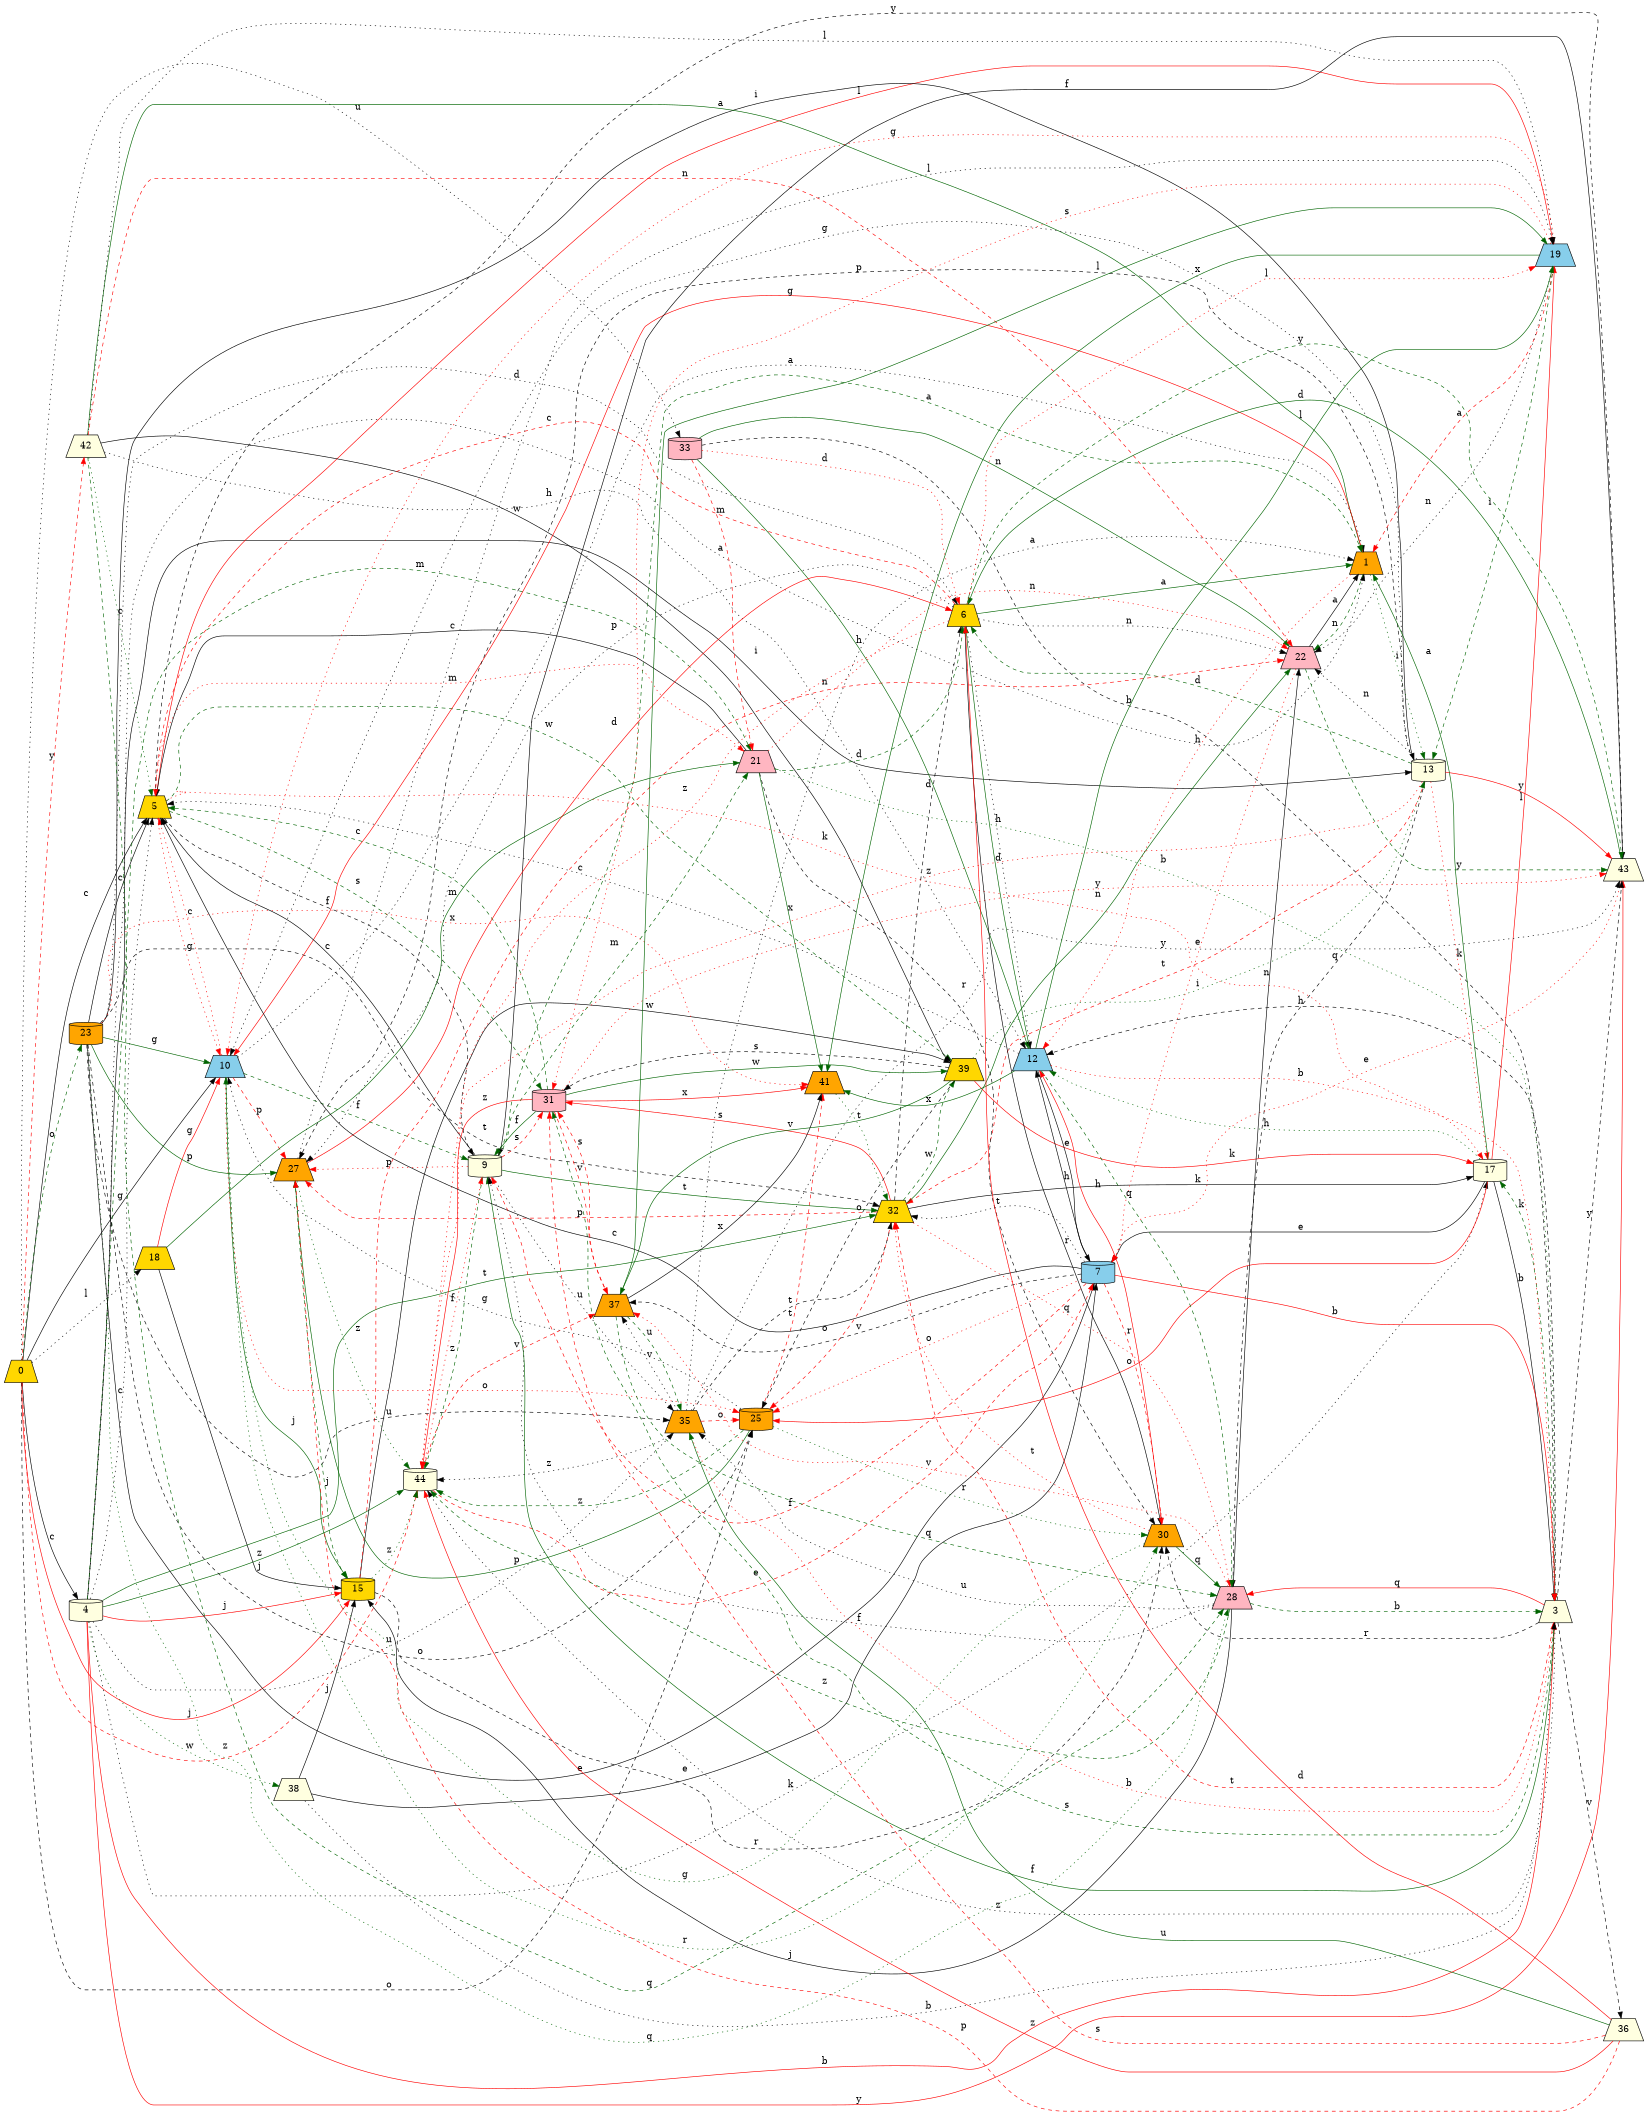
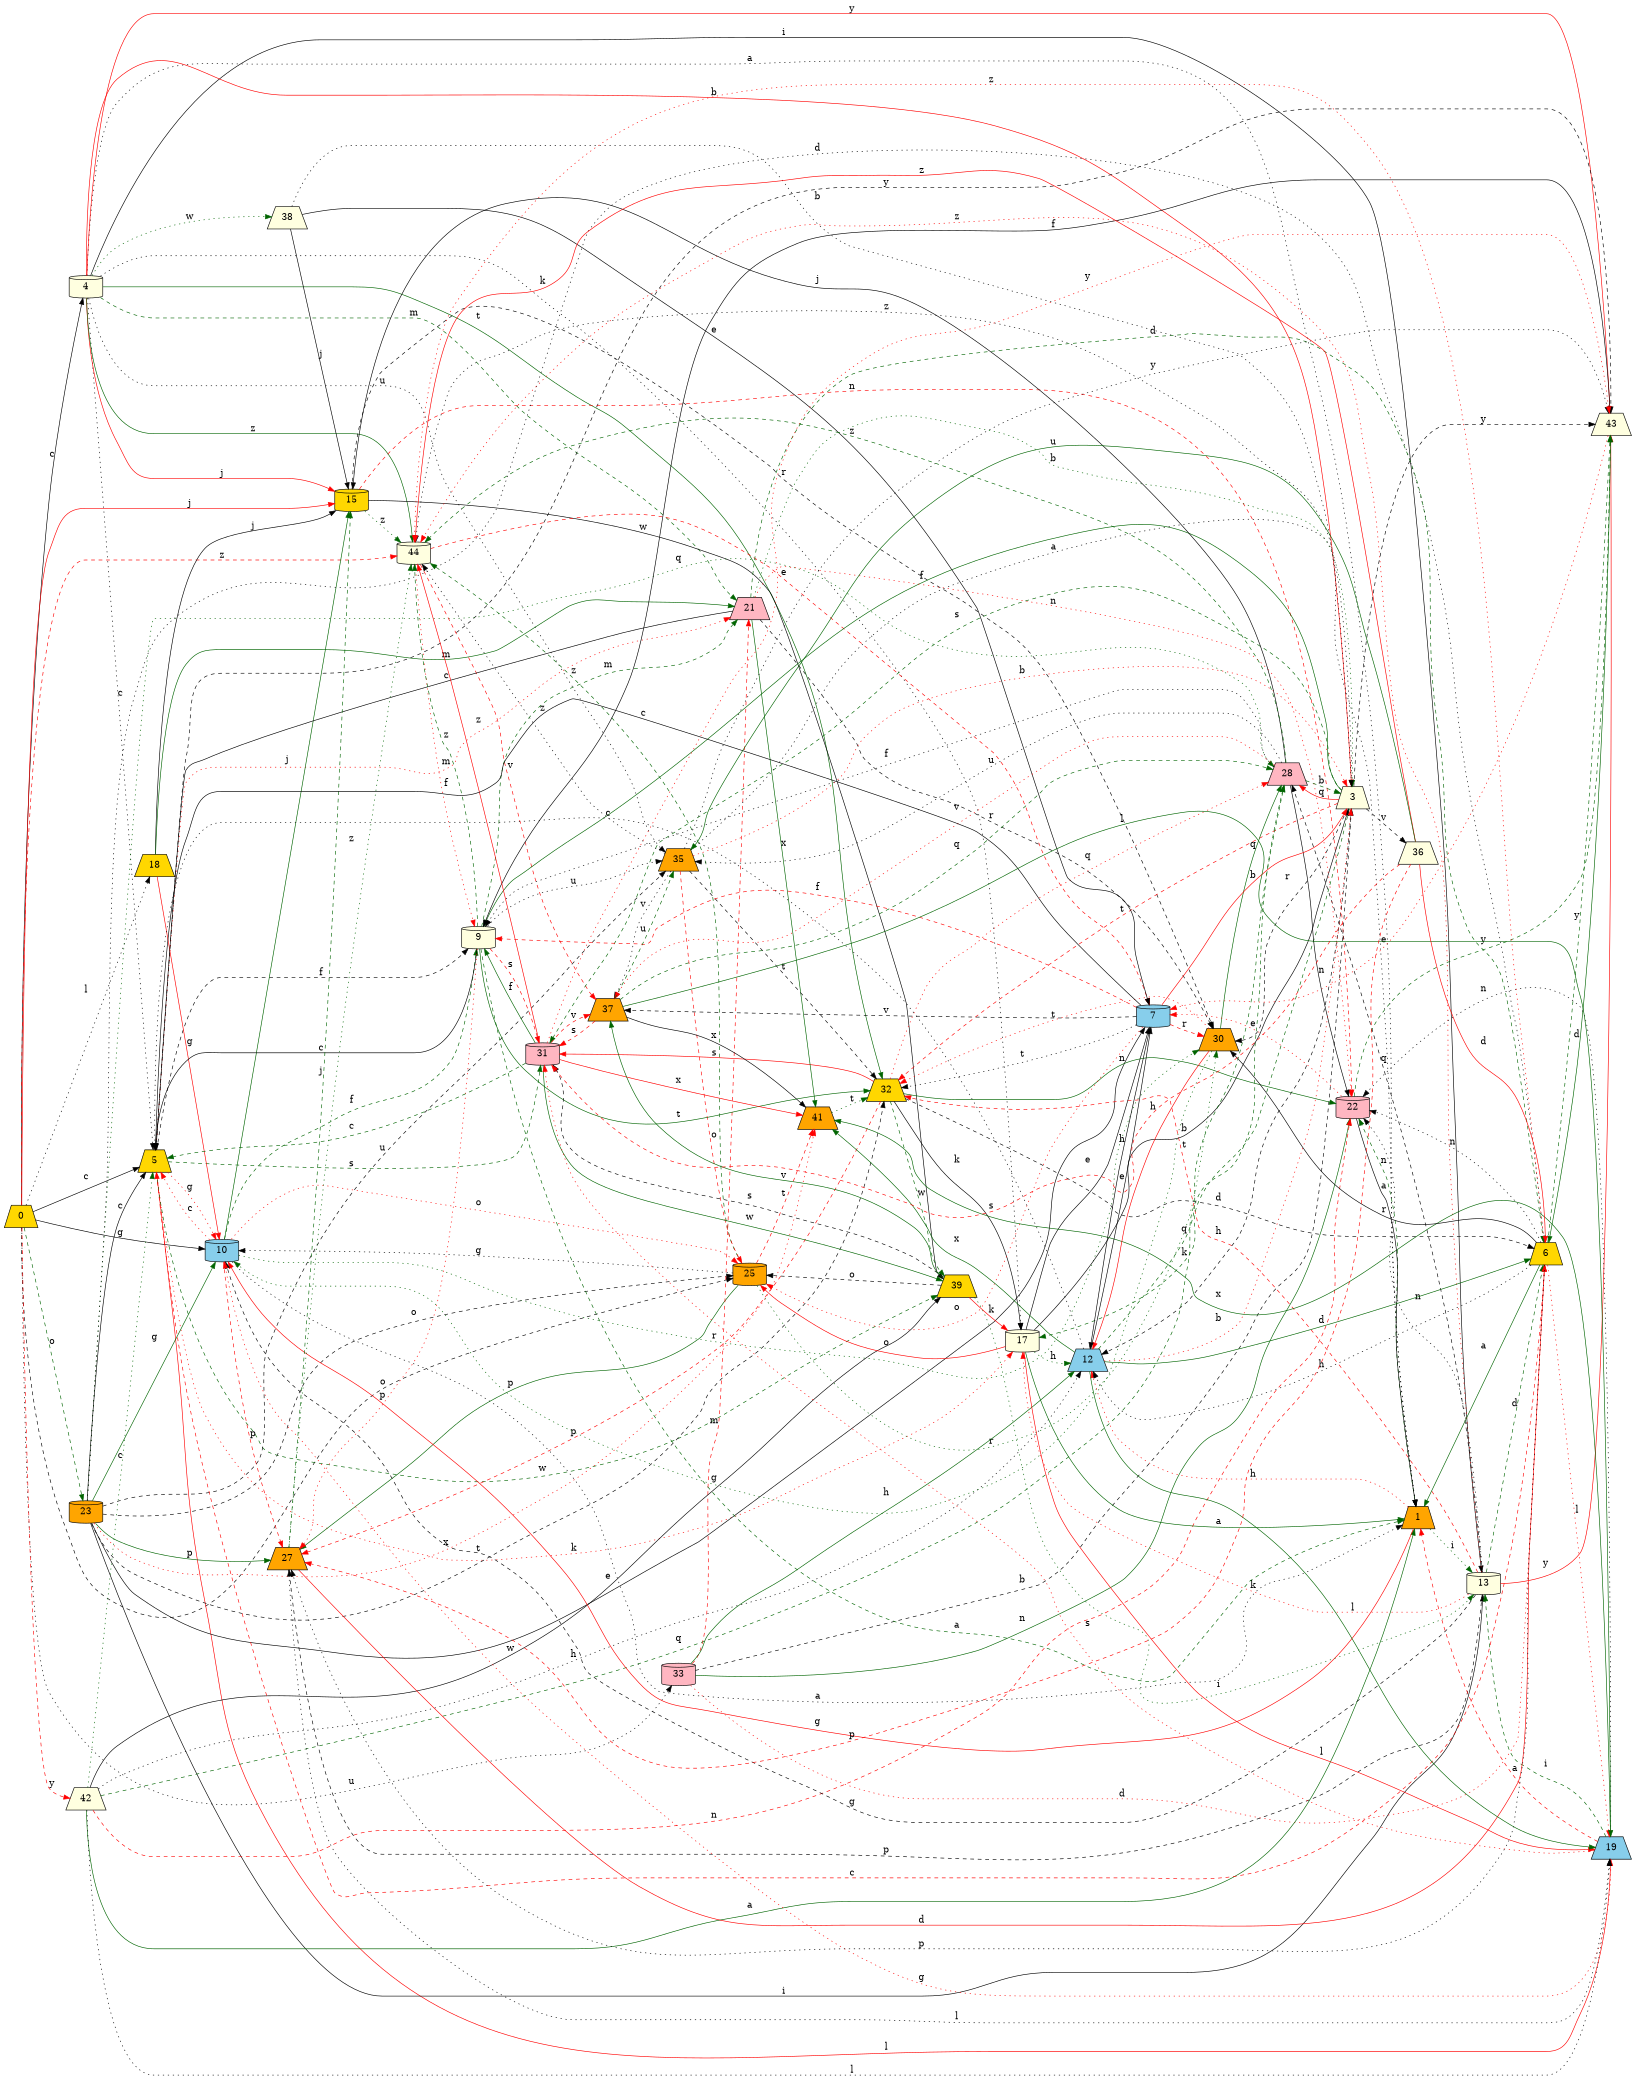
(770, 251) -> (780, 1775)
(1301, 658) -> (1353, 1108)
(225, 1066) -> (222, 1251)
(851, 1324) -> none
